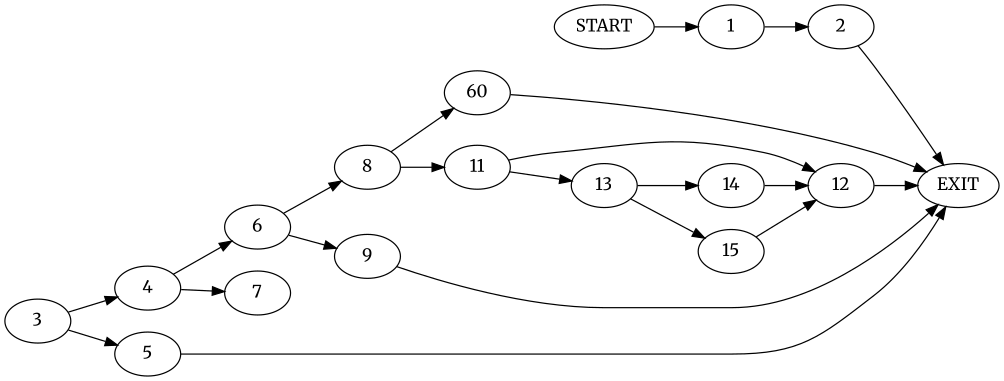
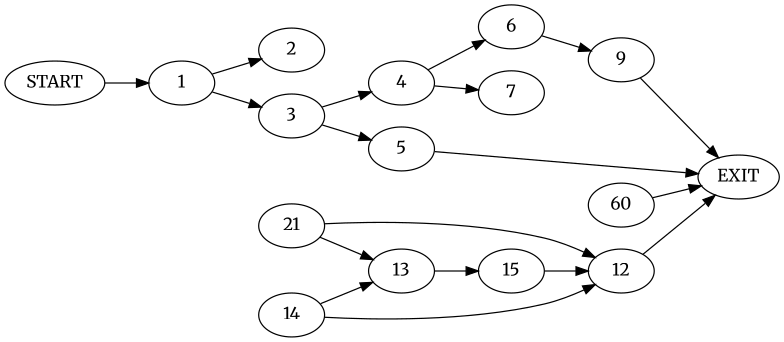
none -> (231, 98)
(898, 99) -> none
(367, 167) -> none
(477, 167) -> (292, 226)
(662, 186) -> (341, 295)
